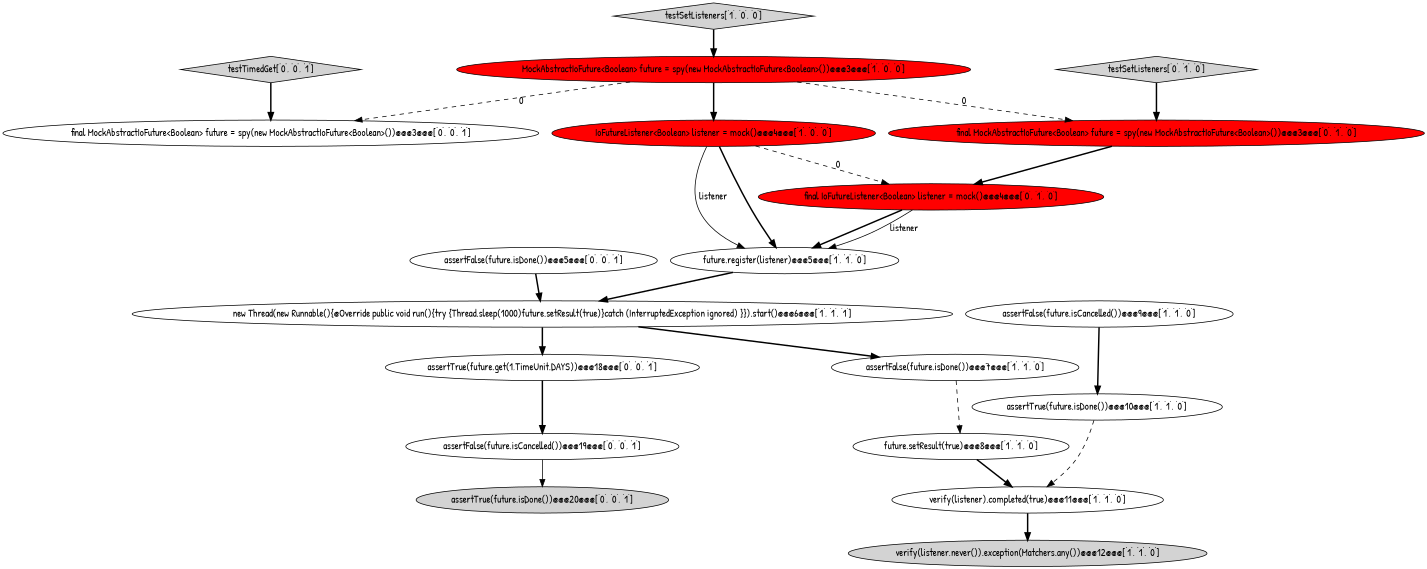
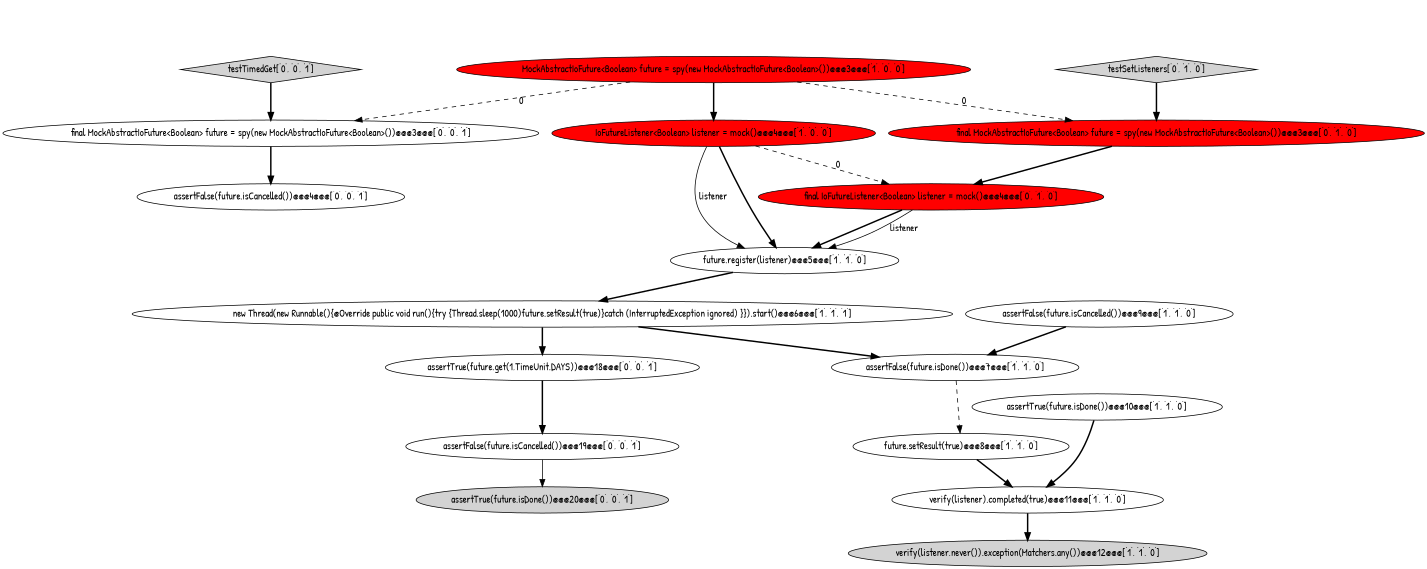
(714, 16) -> none
none -> (271, 197)
(534, 261) -> none
(1098, 357) -> (1031, 339)
(1079, 455) -> (1079, 455)
